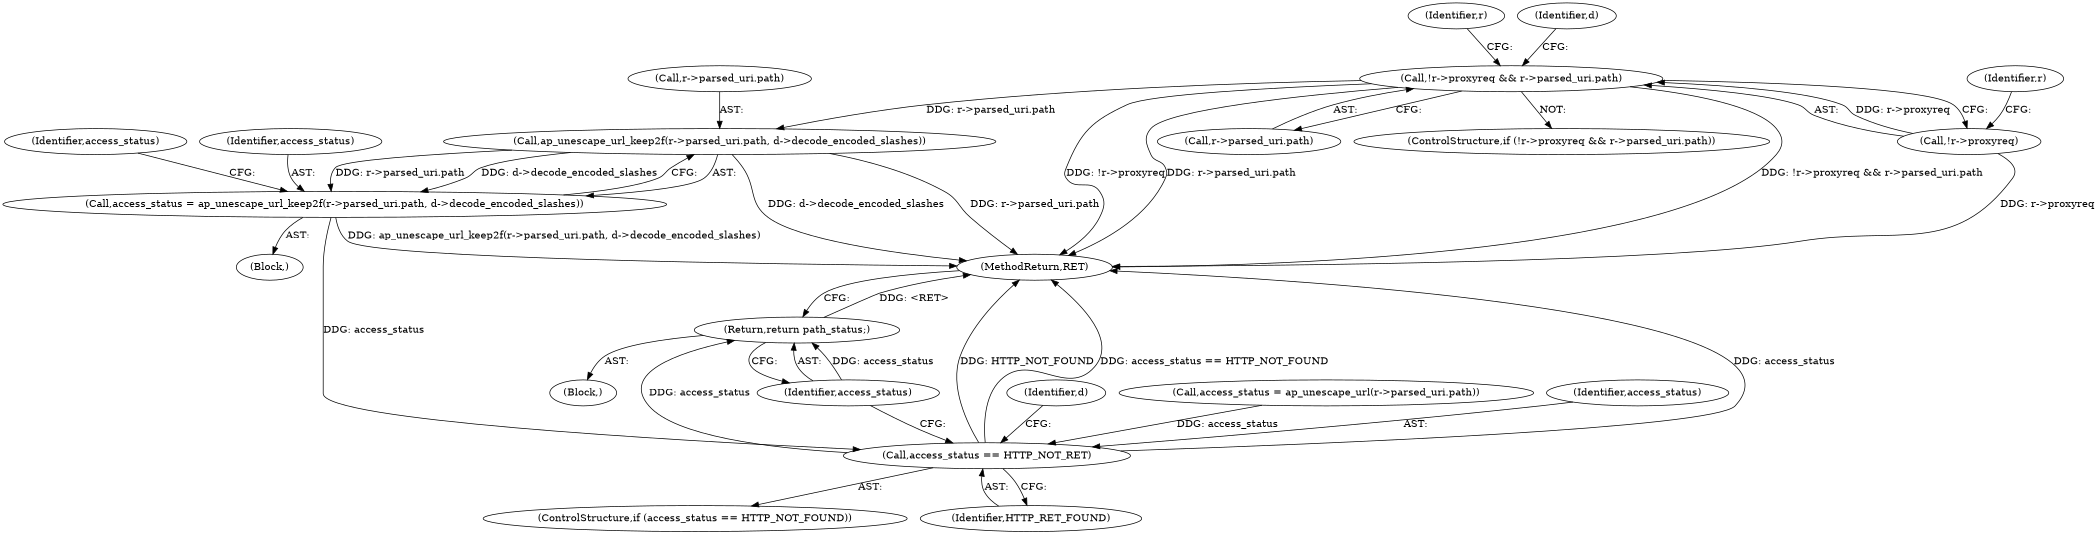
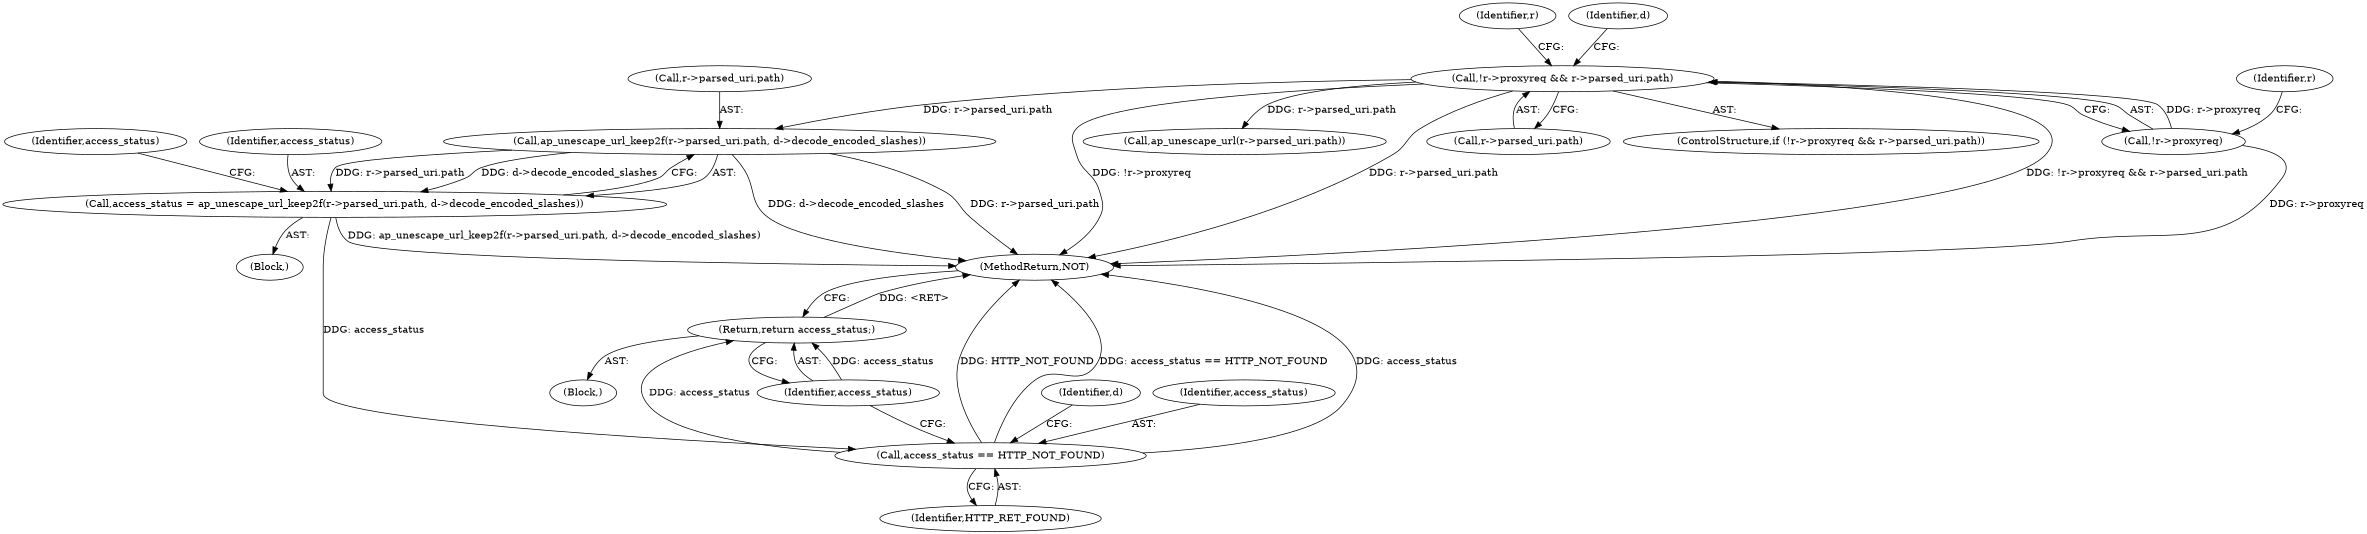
(1555, 110) -> (1726, 110)
none -> (1235, 142)
(1035, 267) -> (1035, 267)
(797, 330) -> (797, 330)
(1326, 393) -> none
(987, 456) -> (991, 456)
(695, 519) -> none
